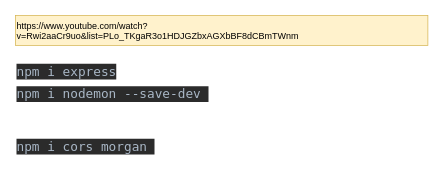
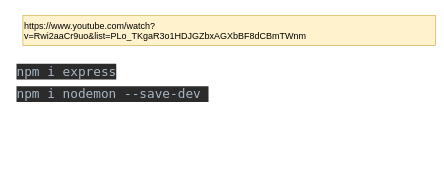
(222, 30) -> (229, 30)
(109, 147) -> none
